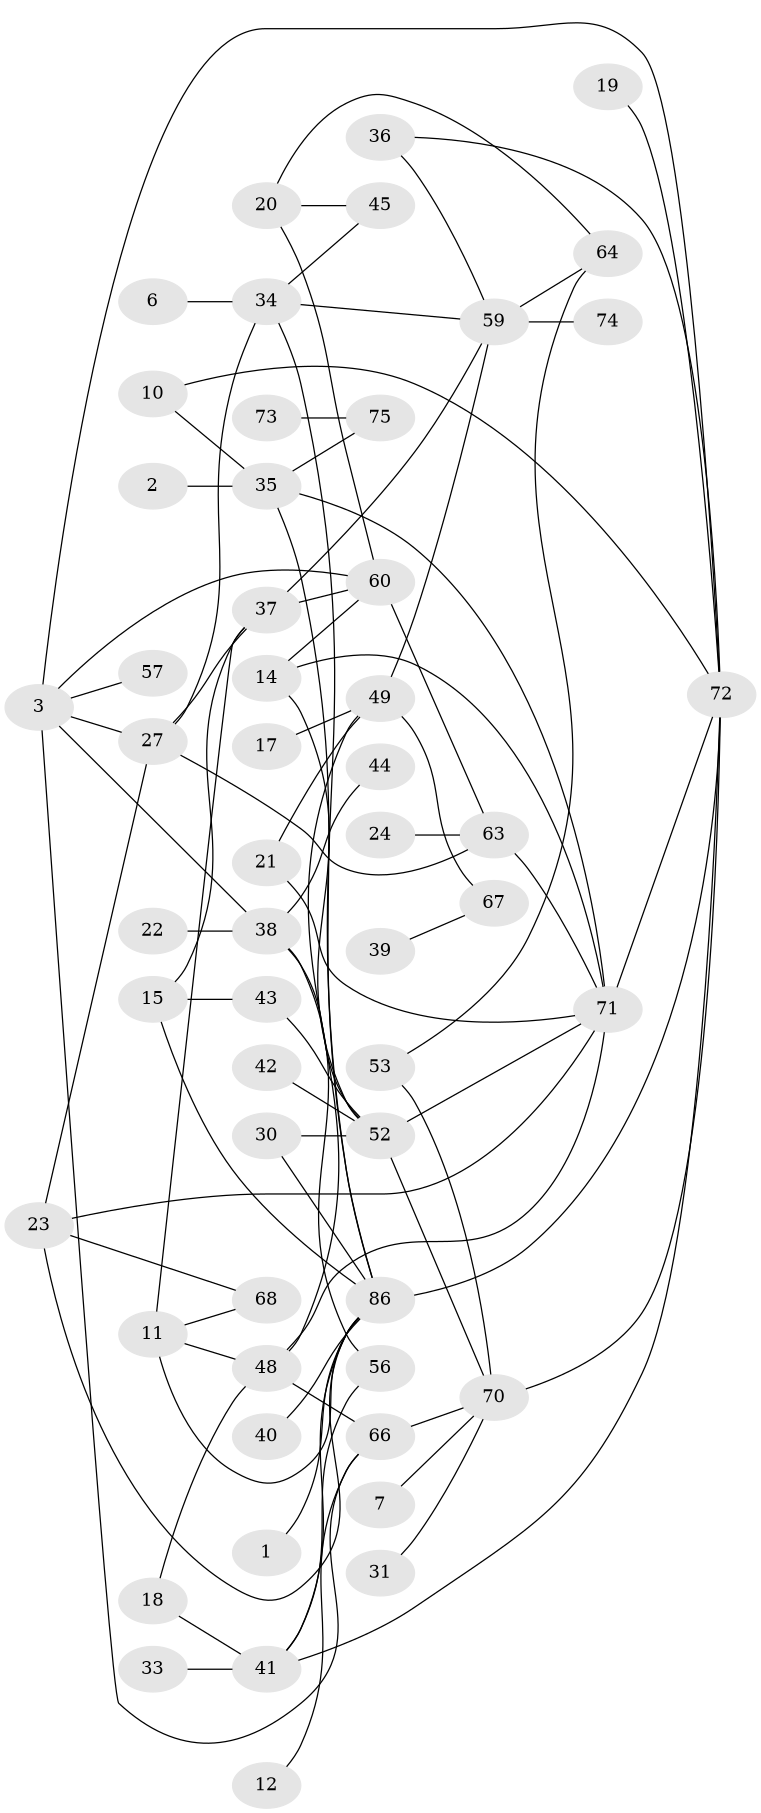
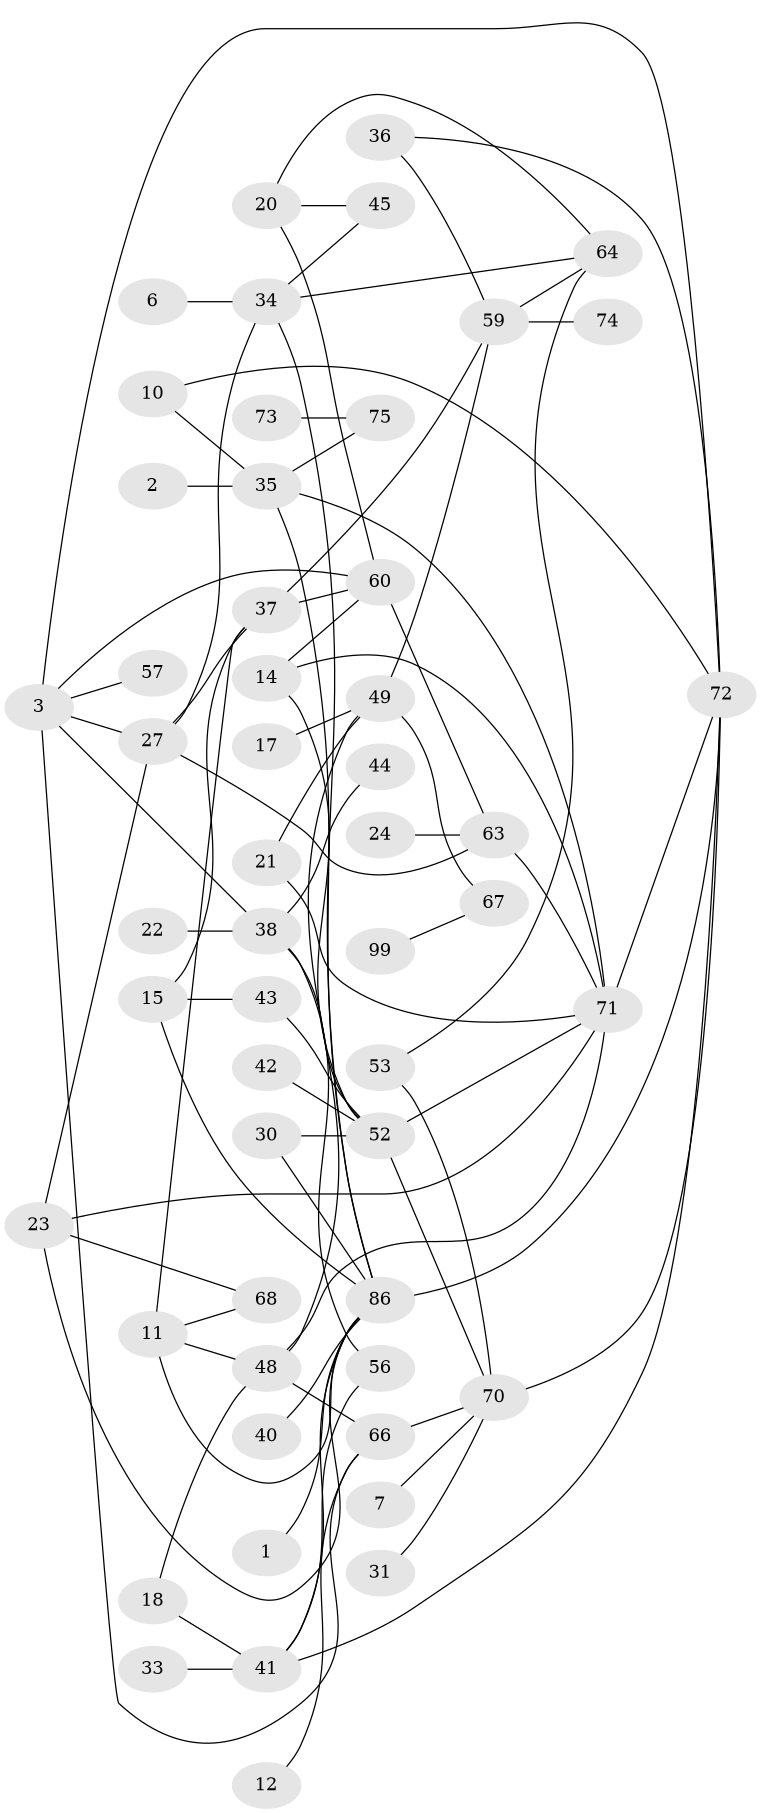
(608, 87) -> none
(380, 312) -> (437, 278)
(380, 951) -> (380, 951)
